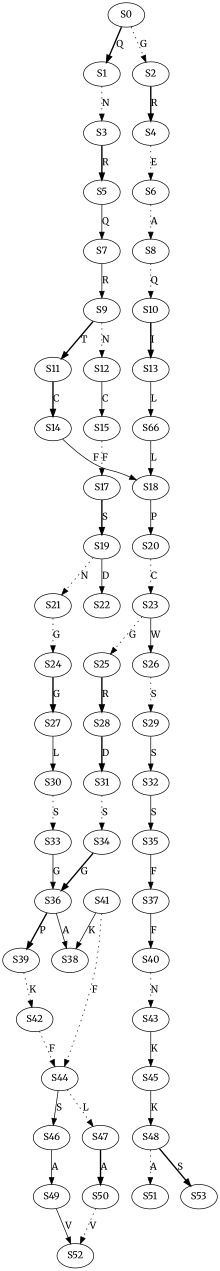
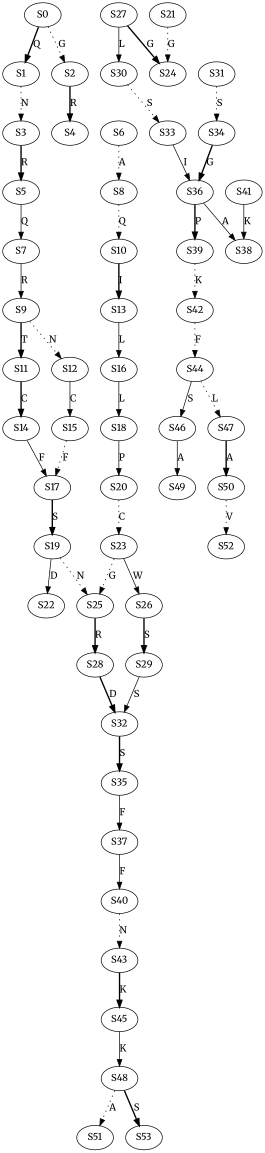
(151, 159) -> none
(151, 429) -> (119, 369)
(93, 463) -> (35, 455)
(80, 574) -> (72, 574)
(53, 691) -> (141, 42)
(151, 691) -> (144, 632)
(102, 750) -> (106, 691)
(151, 809) -> (120, 750)
(57, 872) -> (185, 163)
(91, 988) -> none
(151, 1046) -> (120, 986)
(62, 1223) -> none
